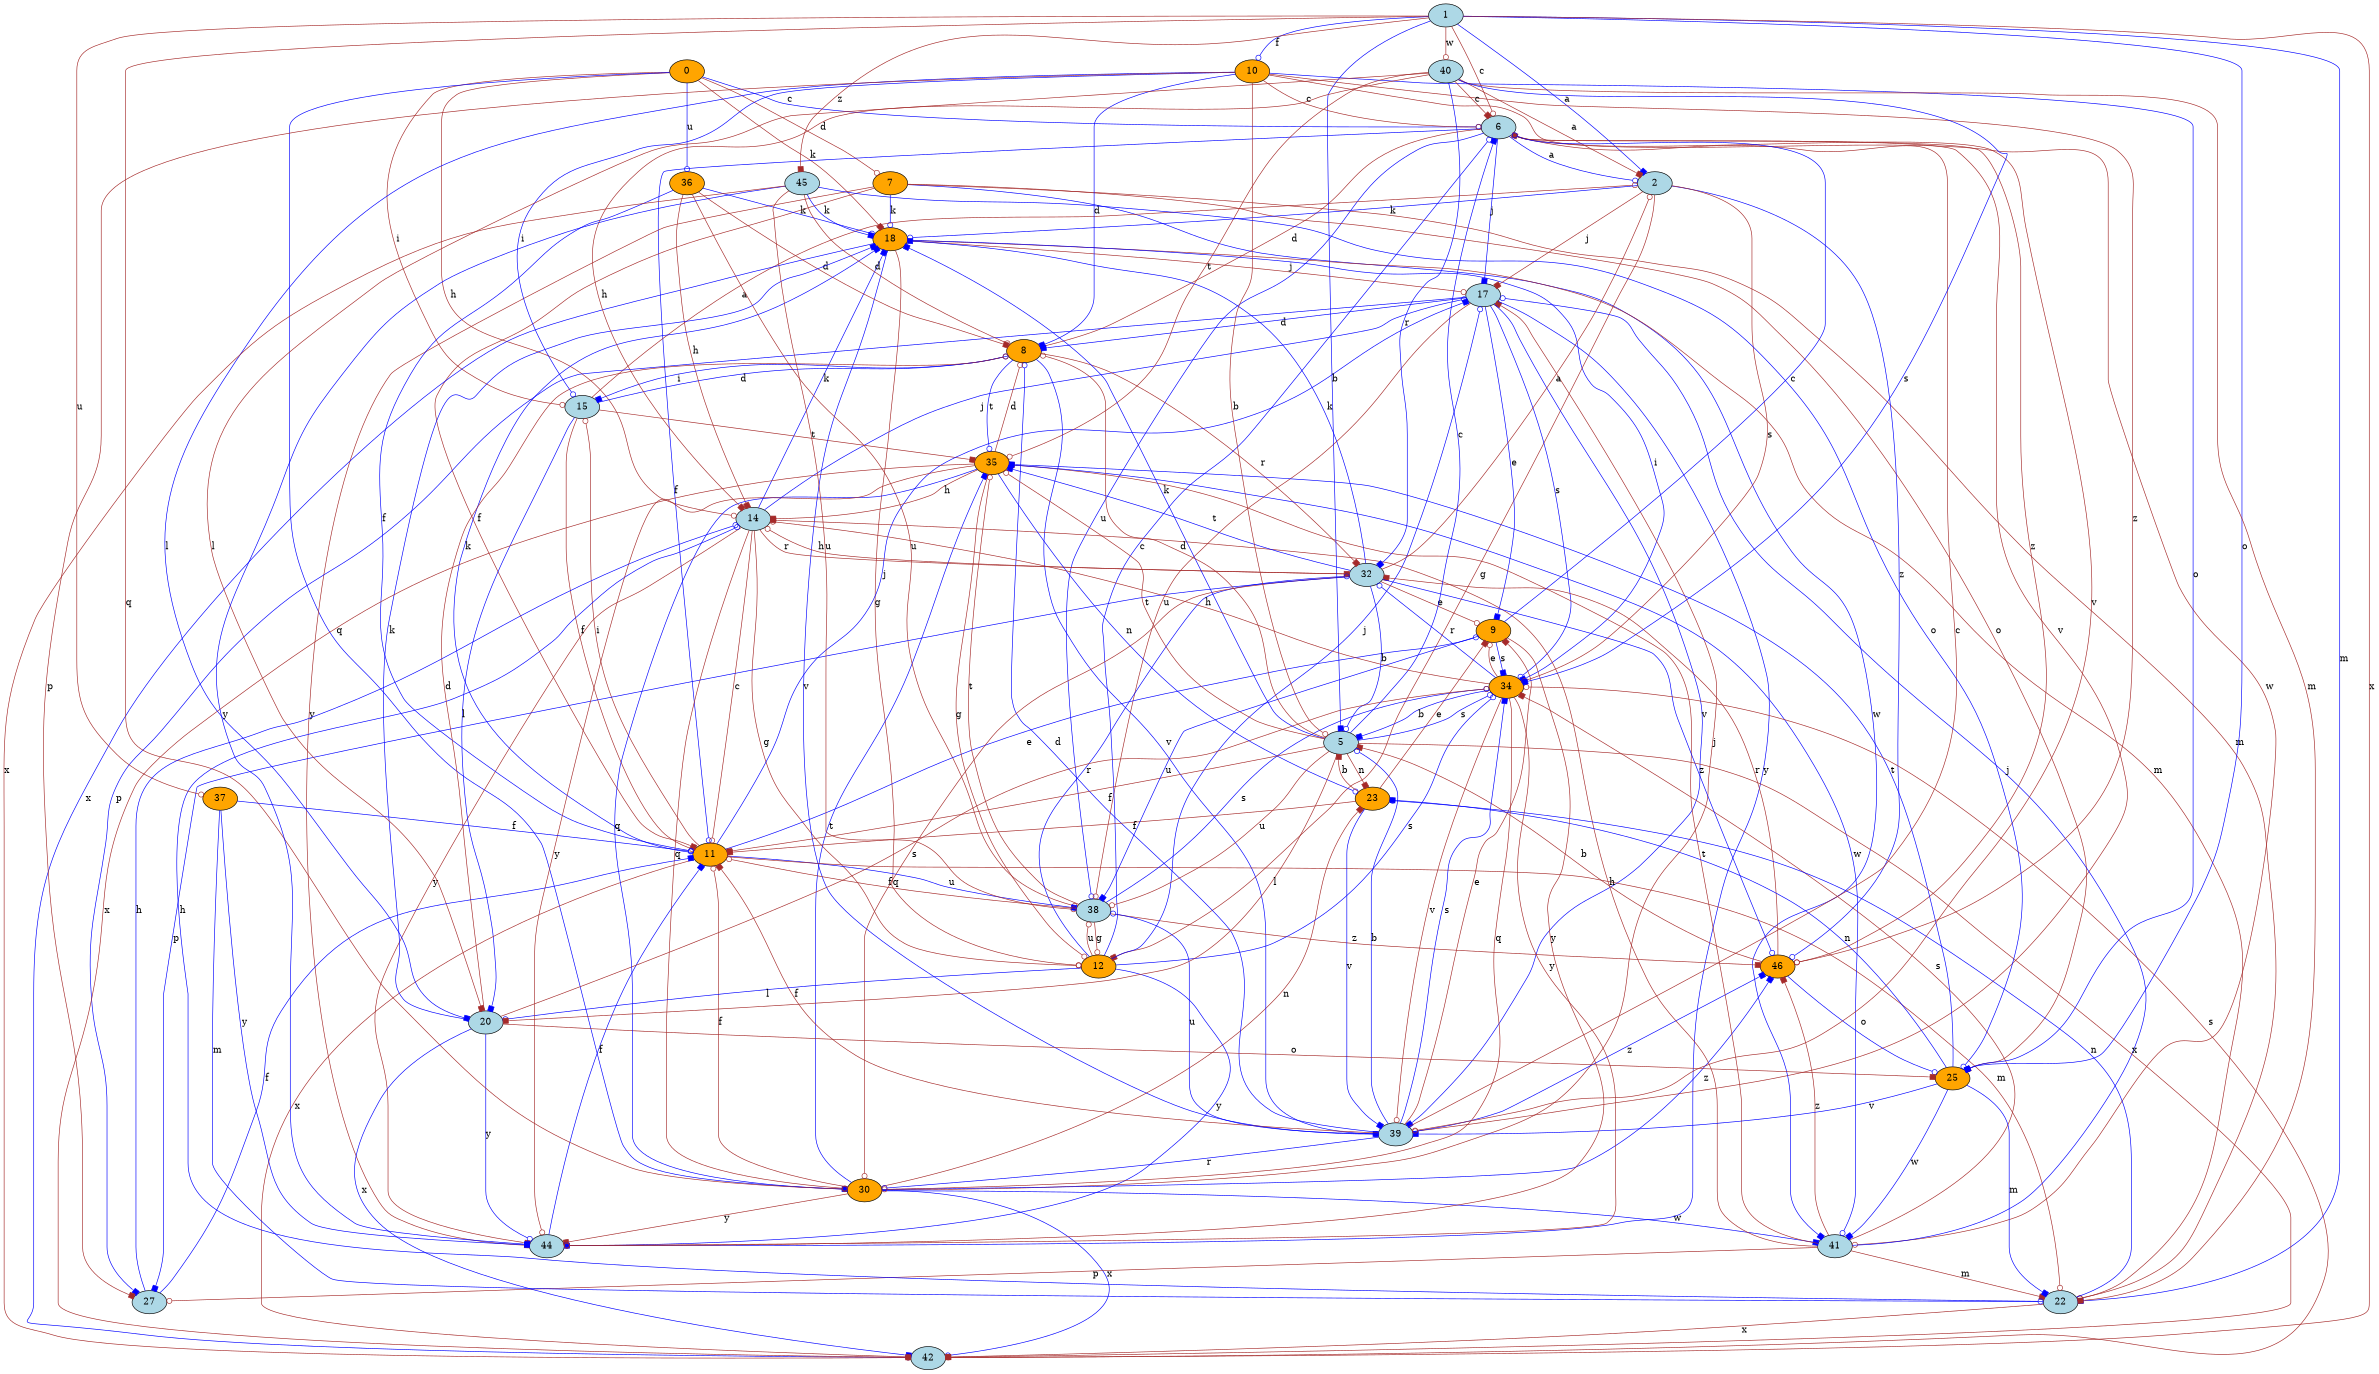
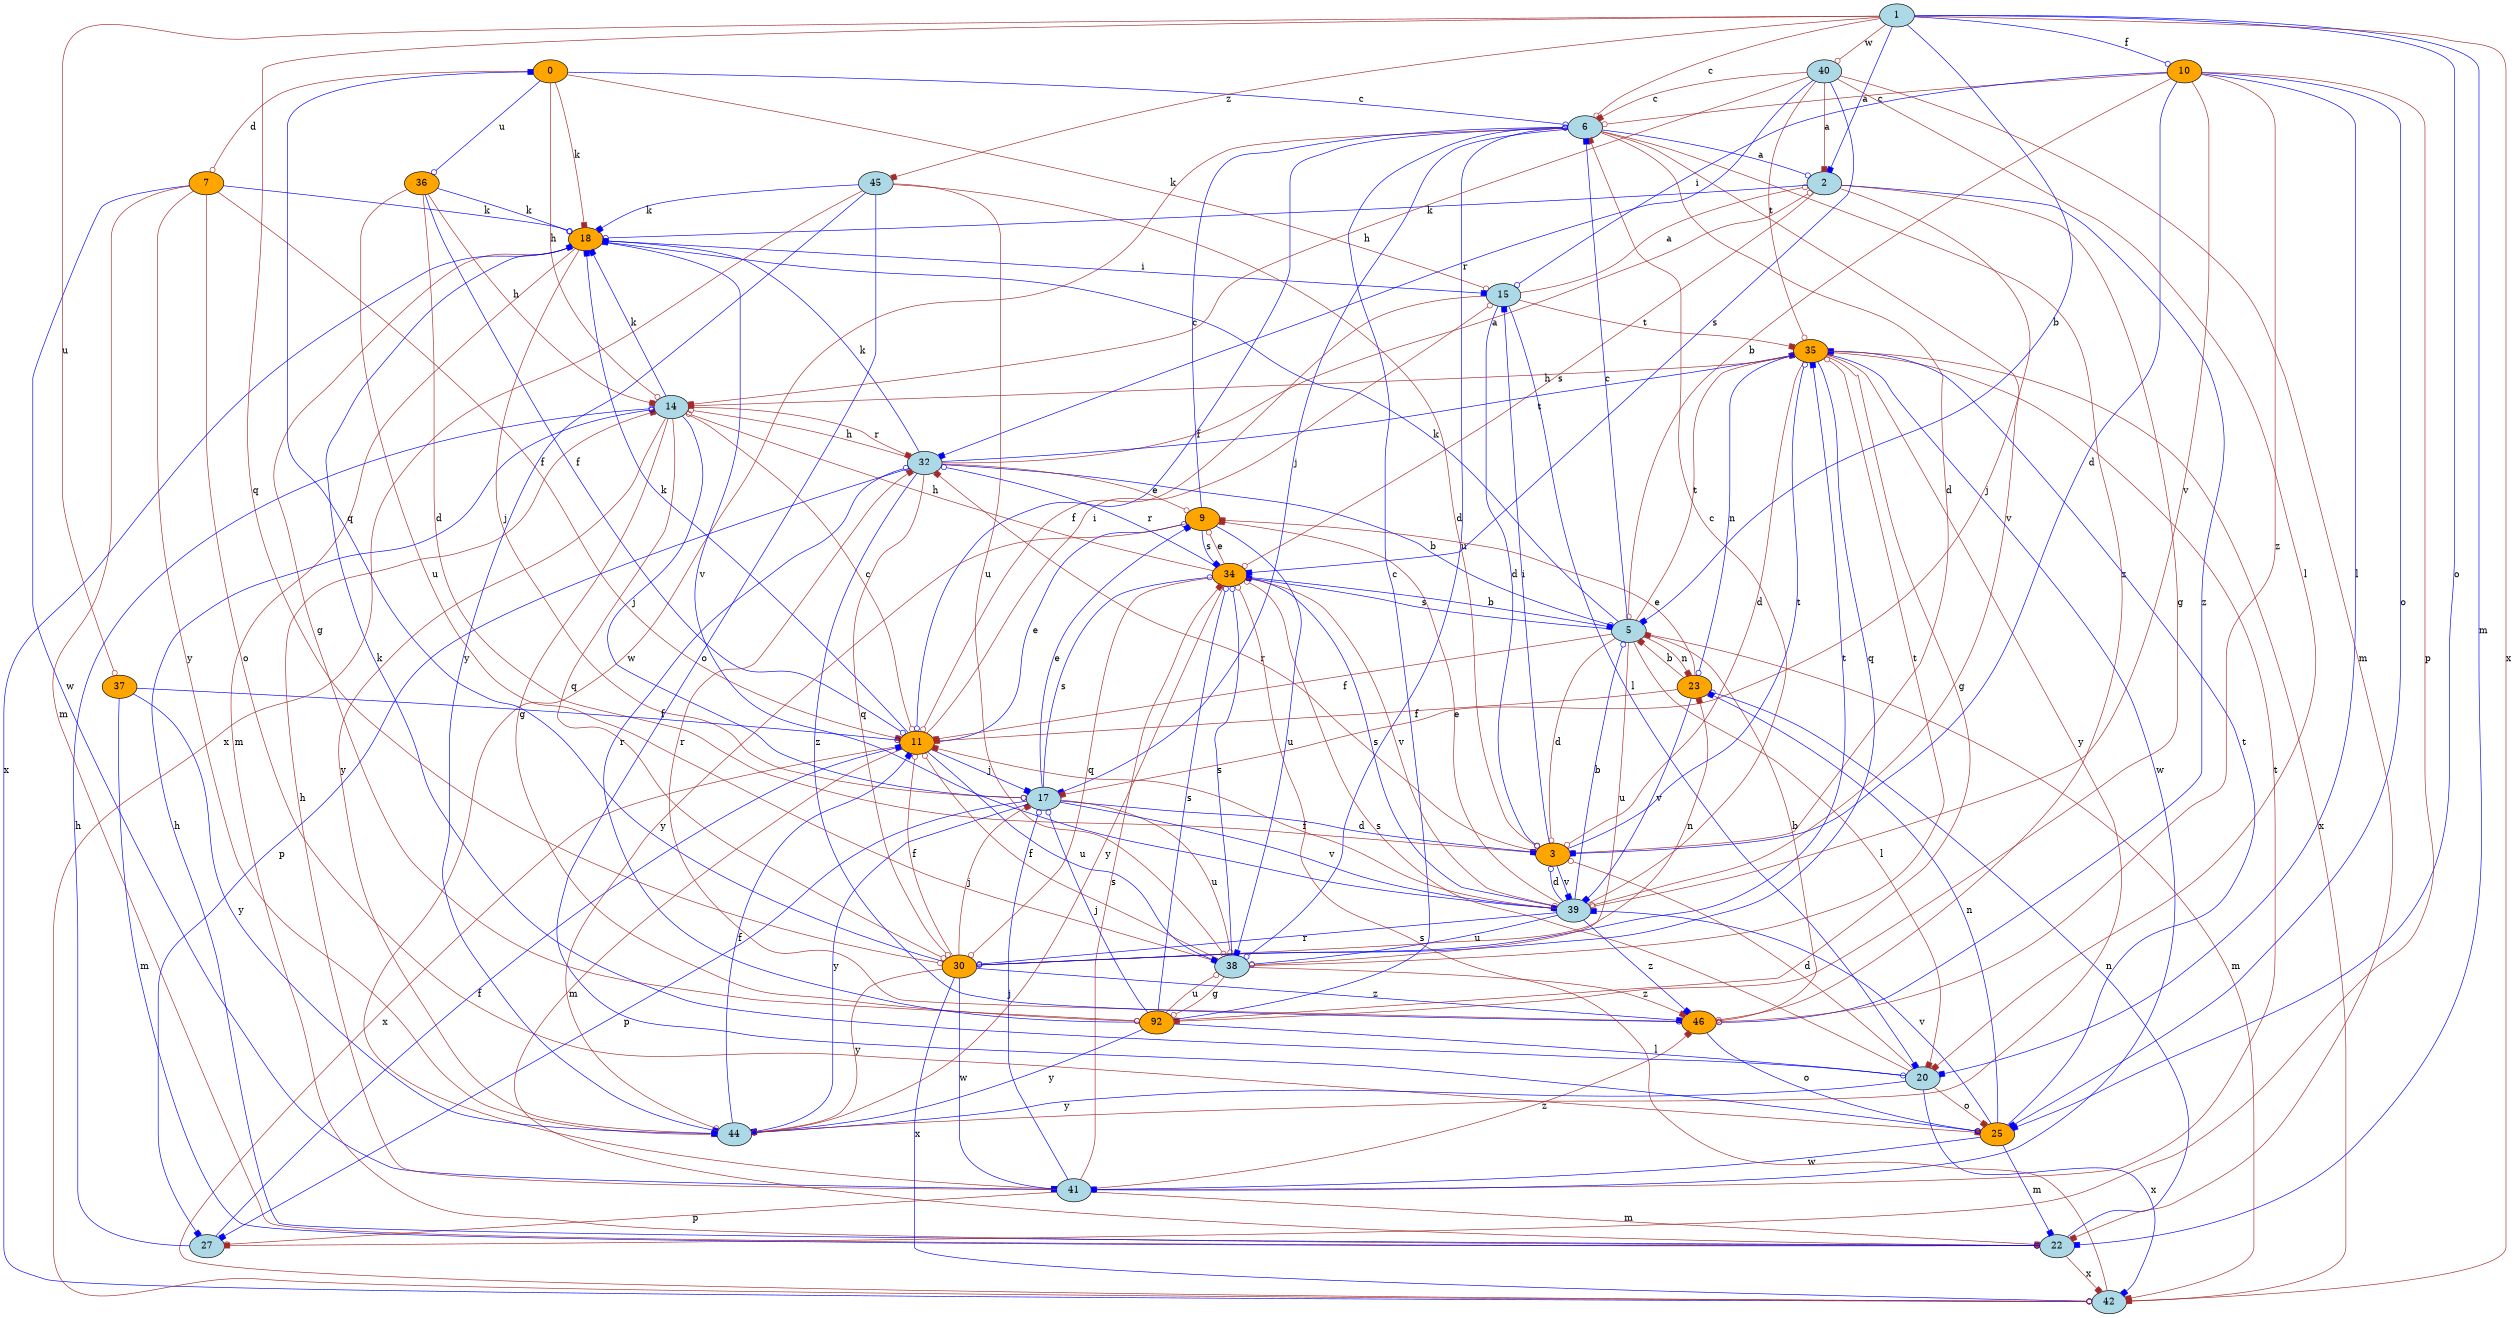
(398, 239) -> (1173, 183)
(1410, 274) -> (1041, 266)
(1024, 351) -> (1553, 855)
(316, 606) -> (366, 567)
(1099, 967) -> (1157, 1022)
(2135, 1050) -> (2236, 967)
